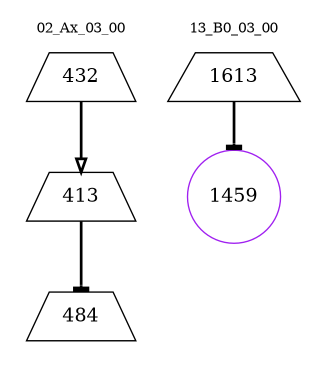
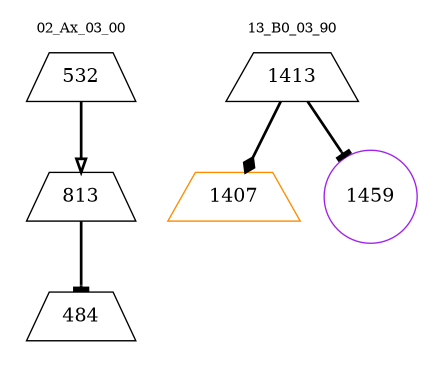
(234, 29) -> (292, 29)
(81, 77) -> (81, 77)
(234, 77) -> (292, 77)
(81, 197) -> (81, 197)
none -> (234, 197)
